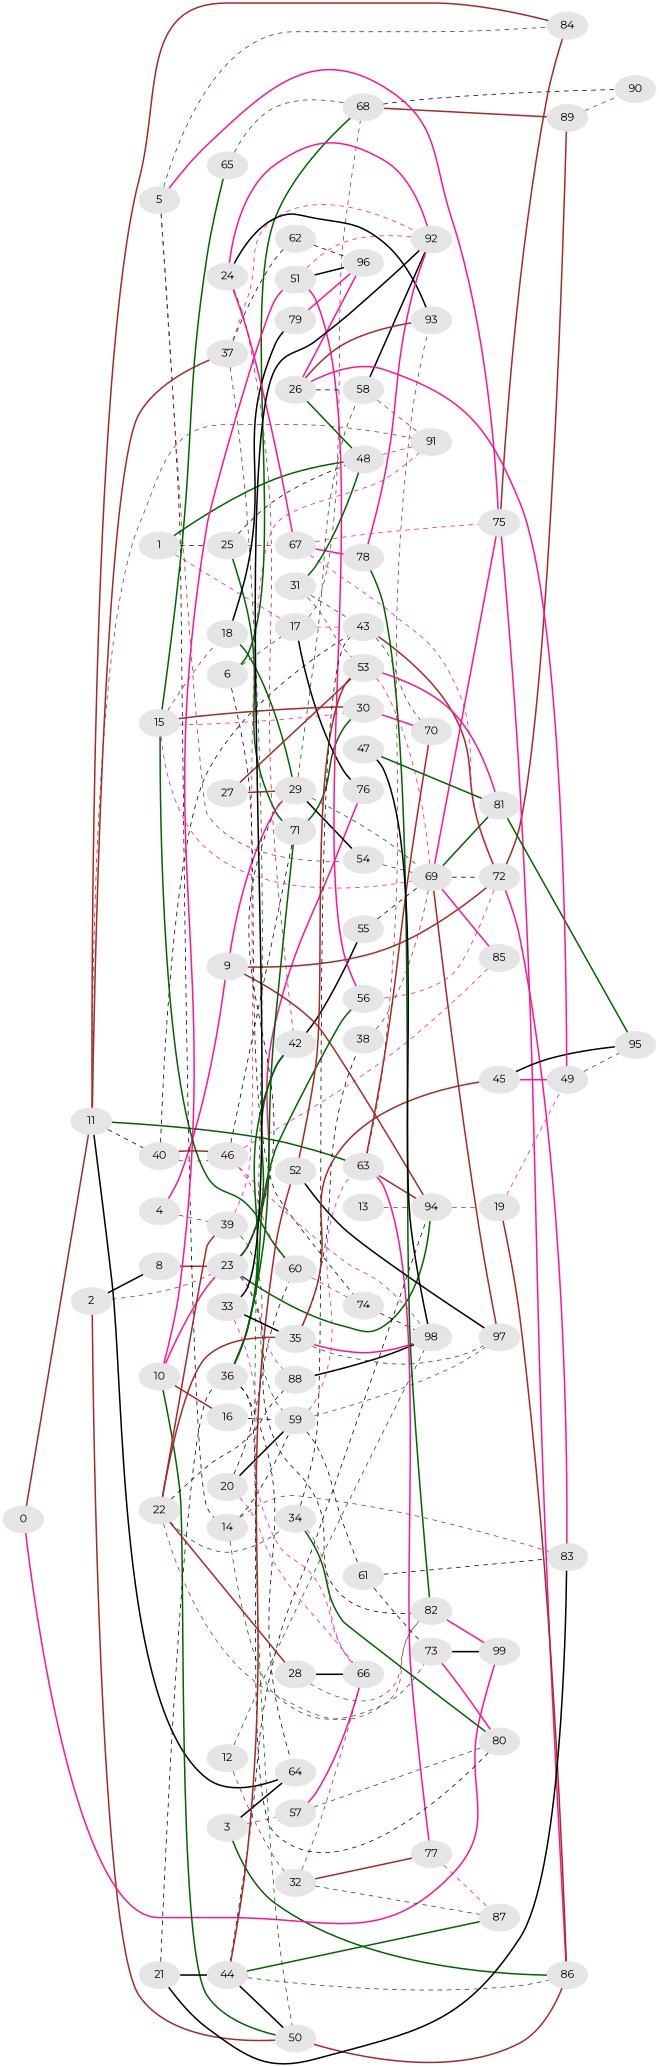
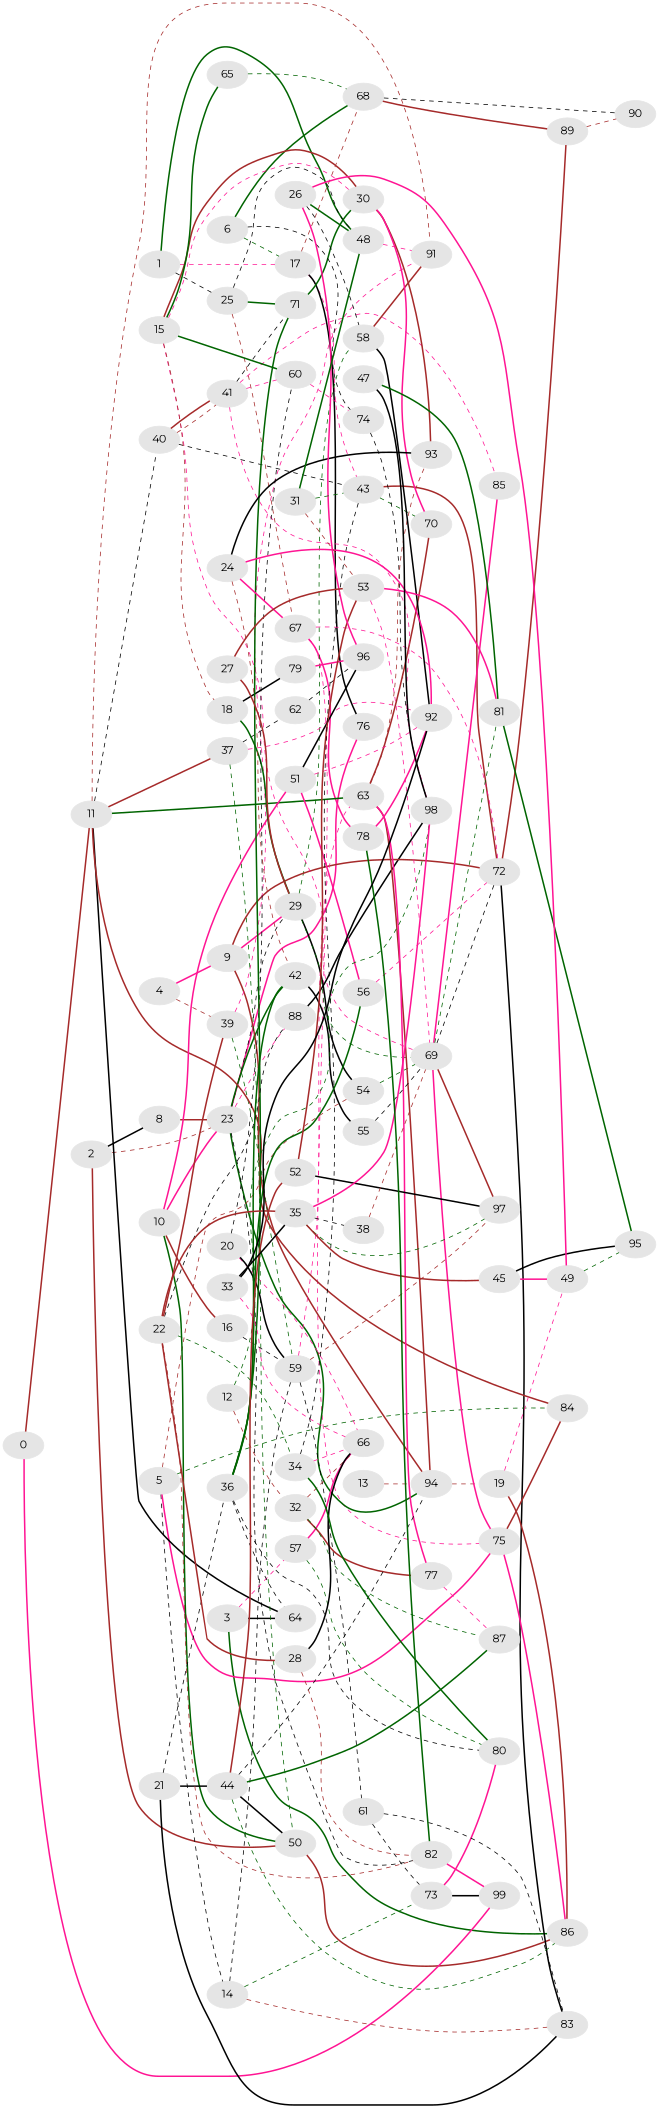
(353, 340) -> (418, 322)
(398, 417) -> (397, 297)
(465, 841) -> (465, 885)
(227, 1156) -> (227, 394)
(555, 1215) -> (523, 1450)
